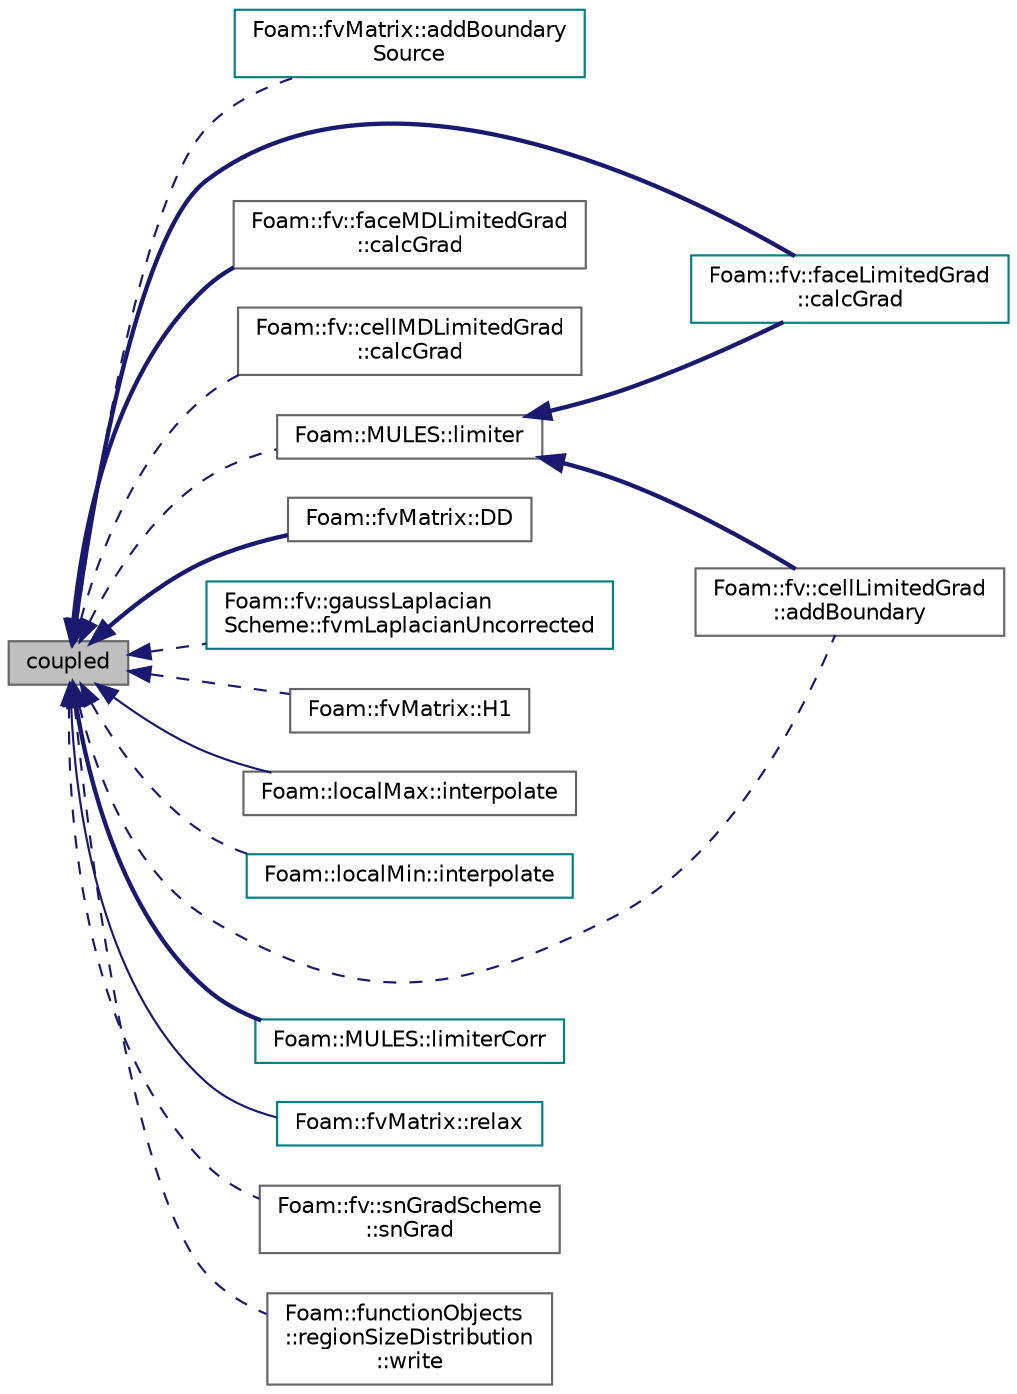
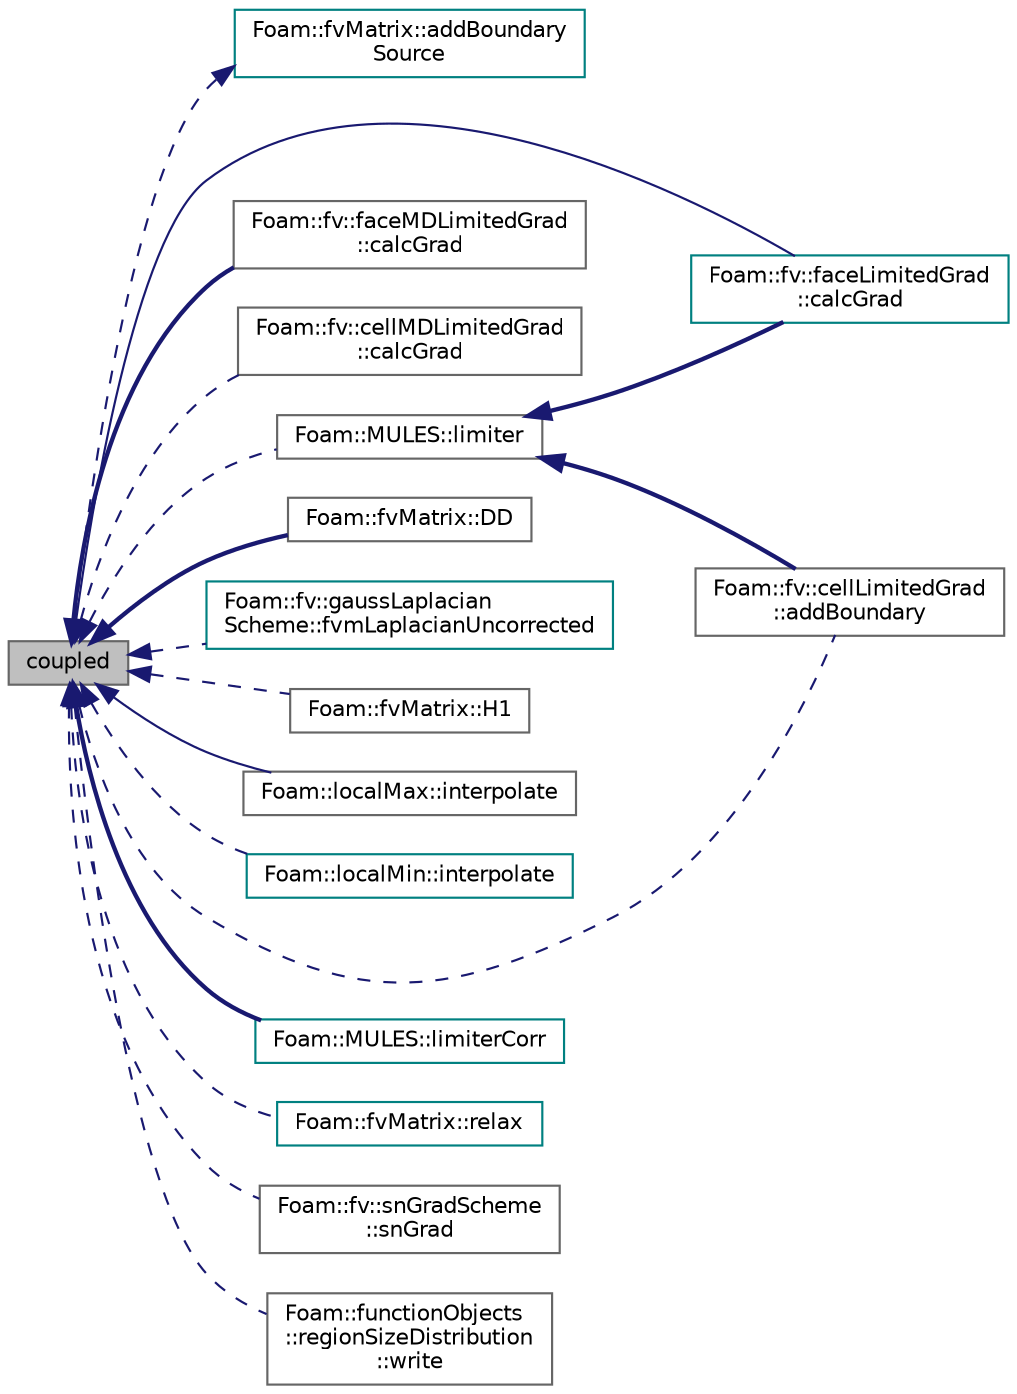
(277, 142) -> (277, 142)
(158, 226) -> (126, 309)
(122, 957) -> (122, 957)
